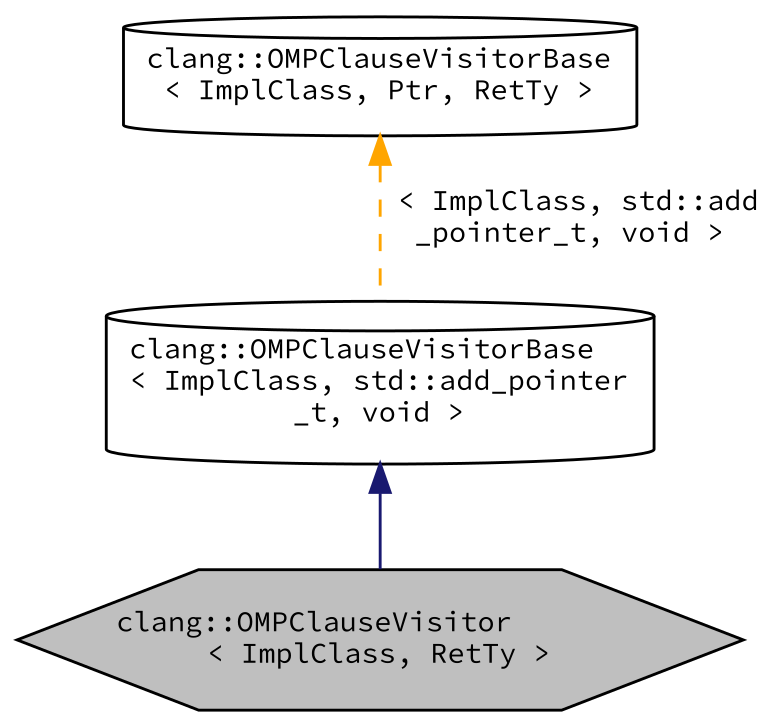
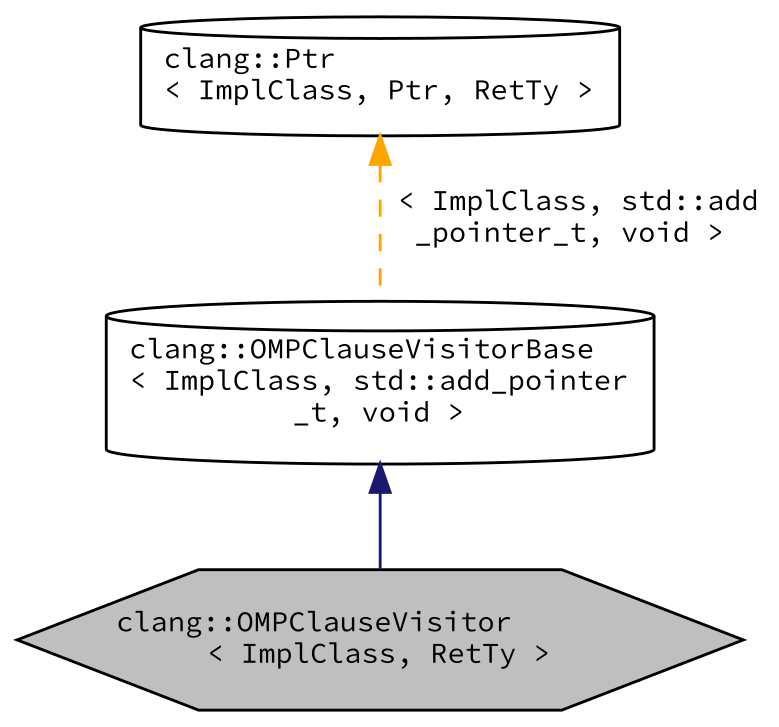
(380, 76) -> (380, 76)
